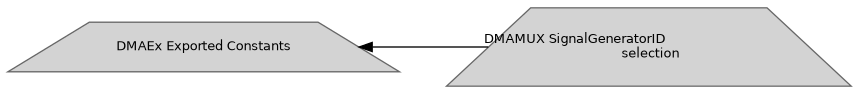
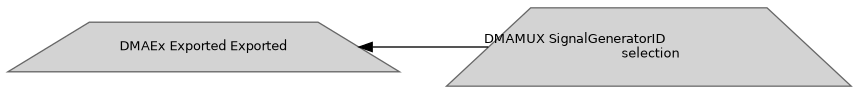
(204, 47) -> (204, 47)
